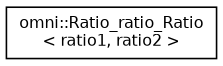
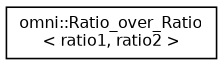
(111, 33) -> (111, 33)
